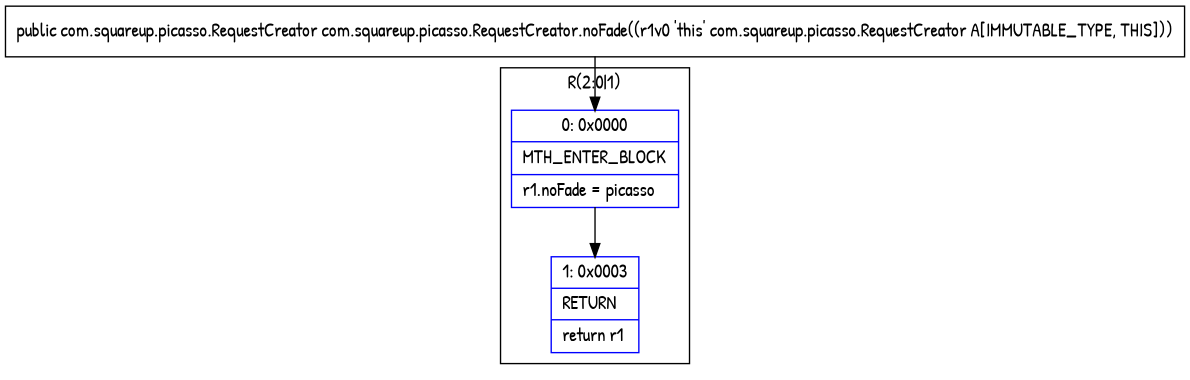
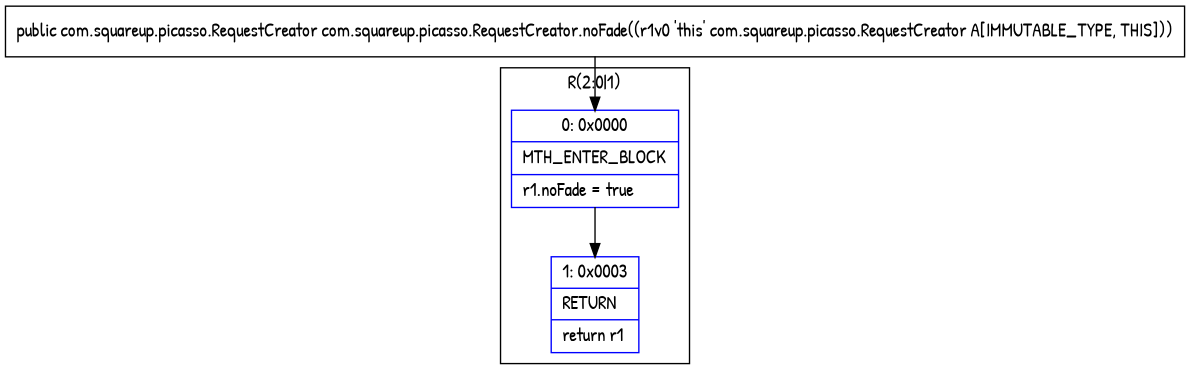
(589, 190) -> (579, 190)
